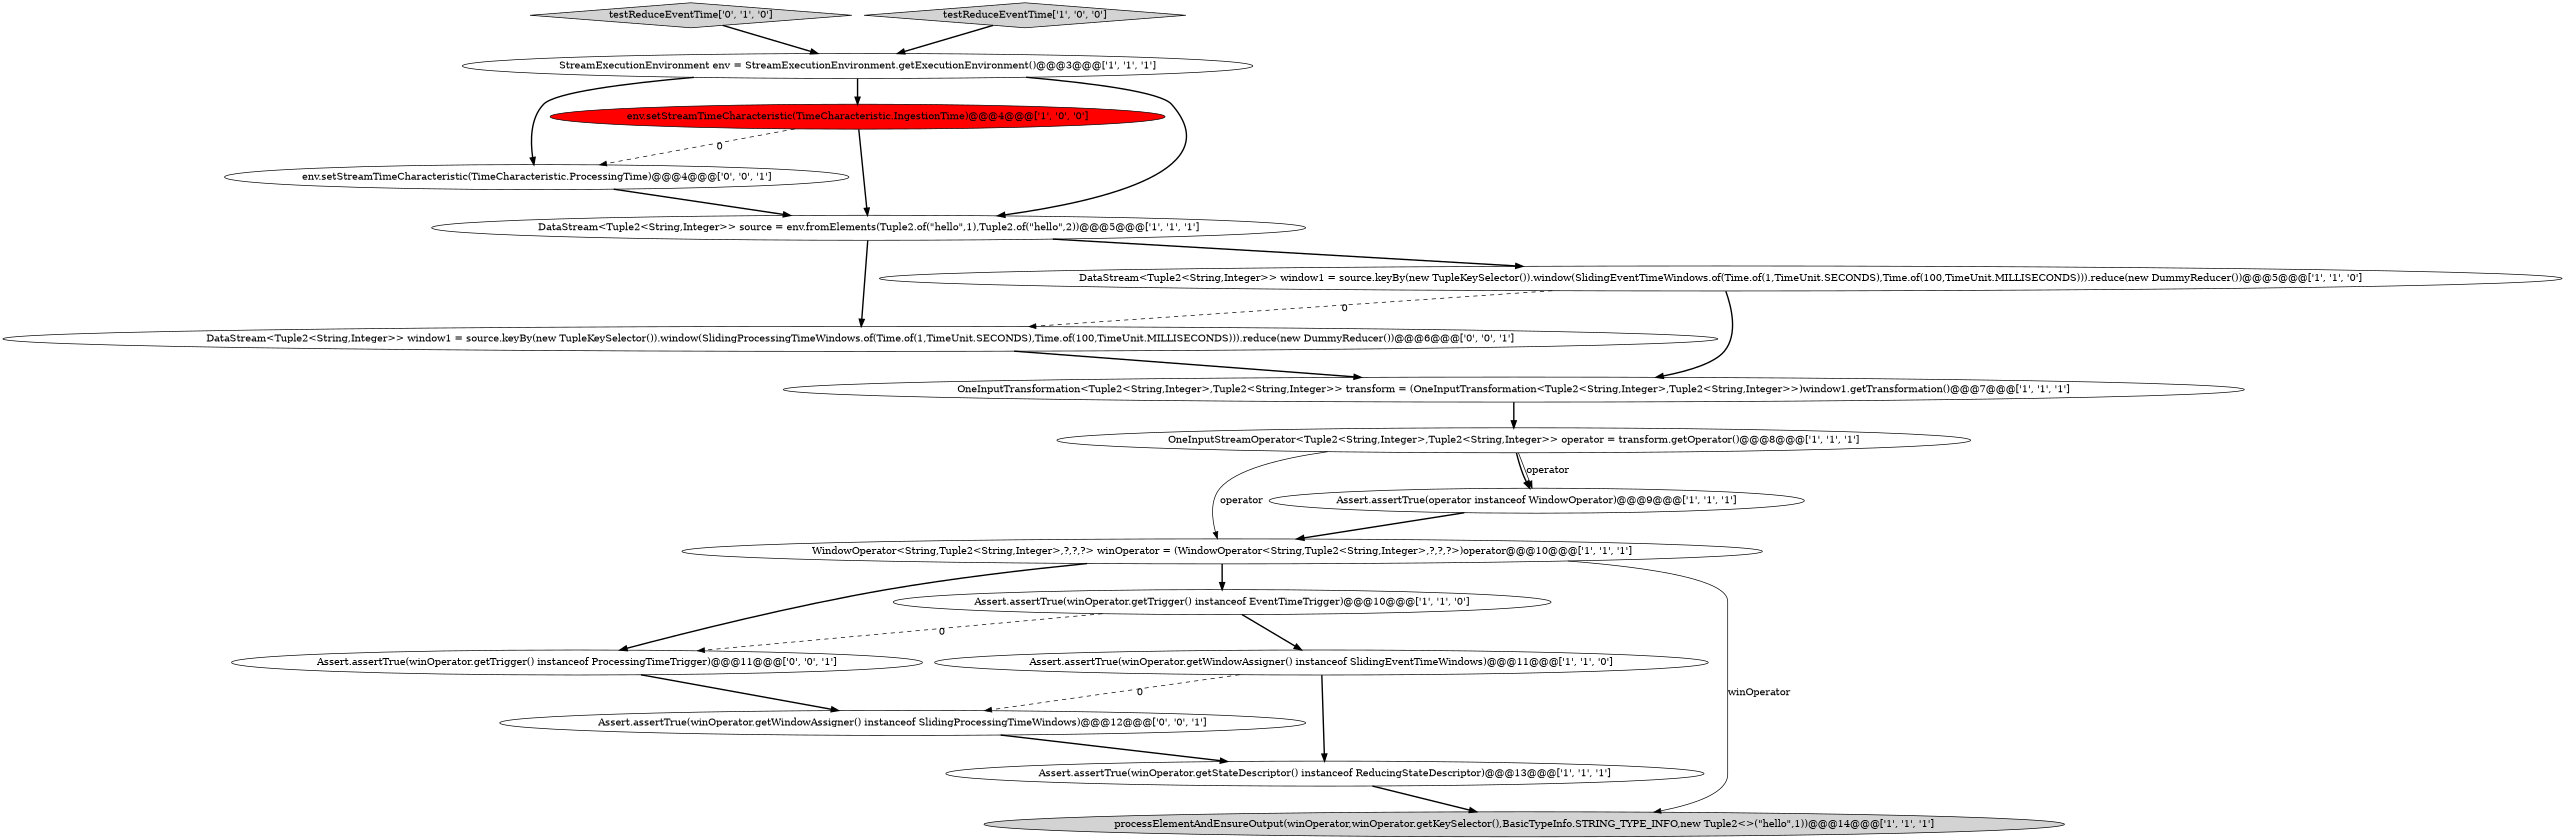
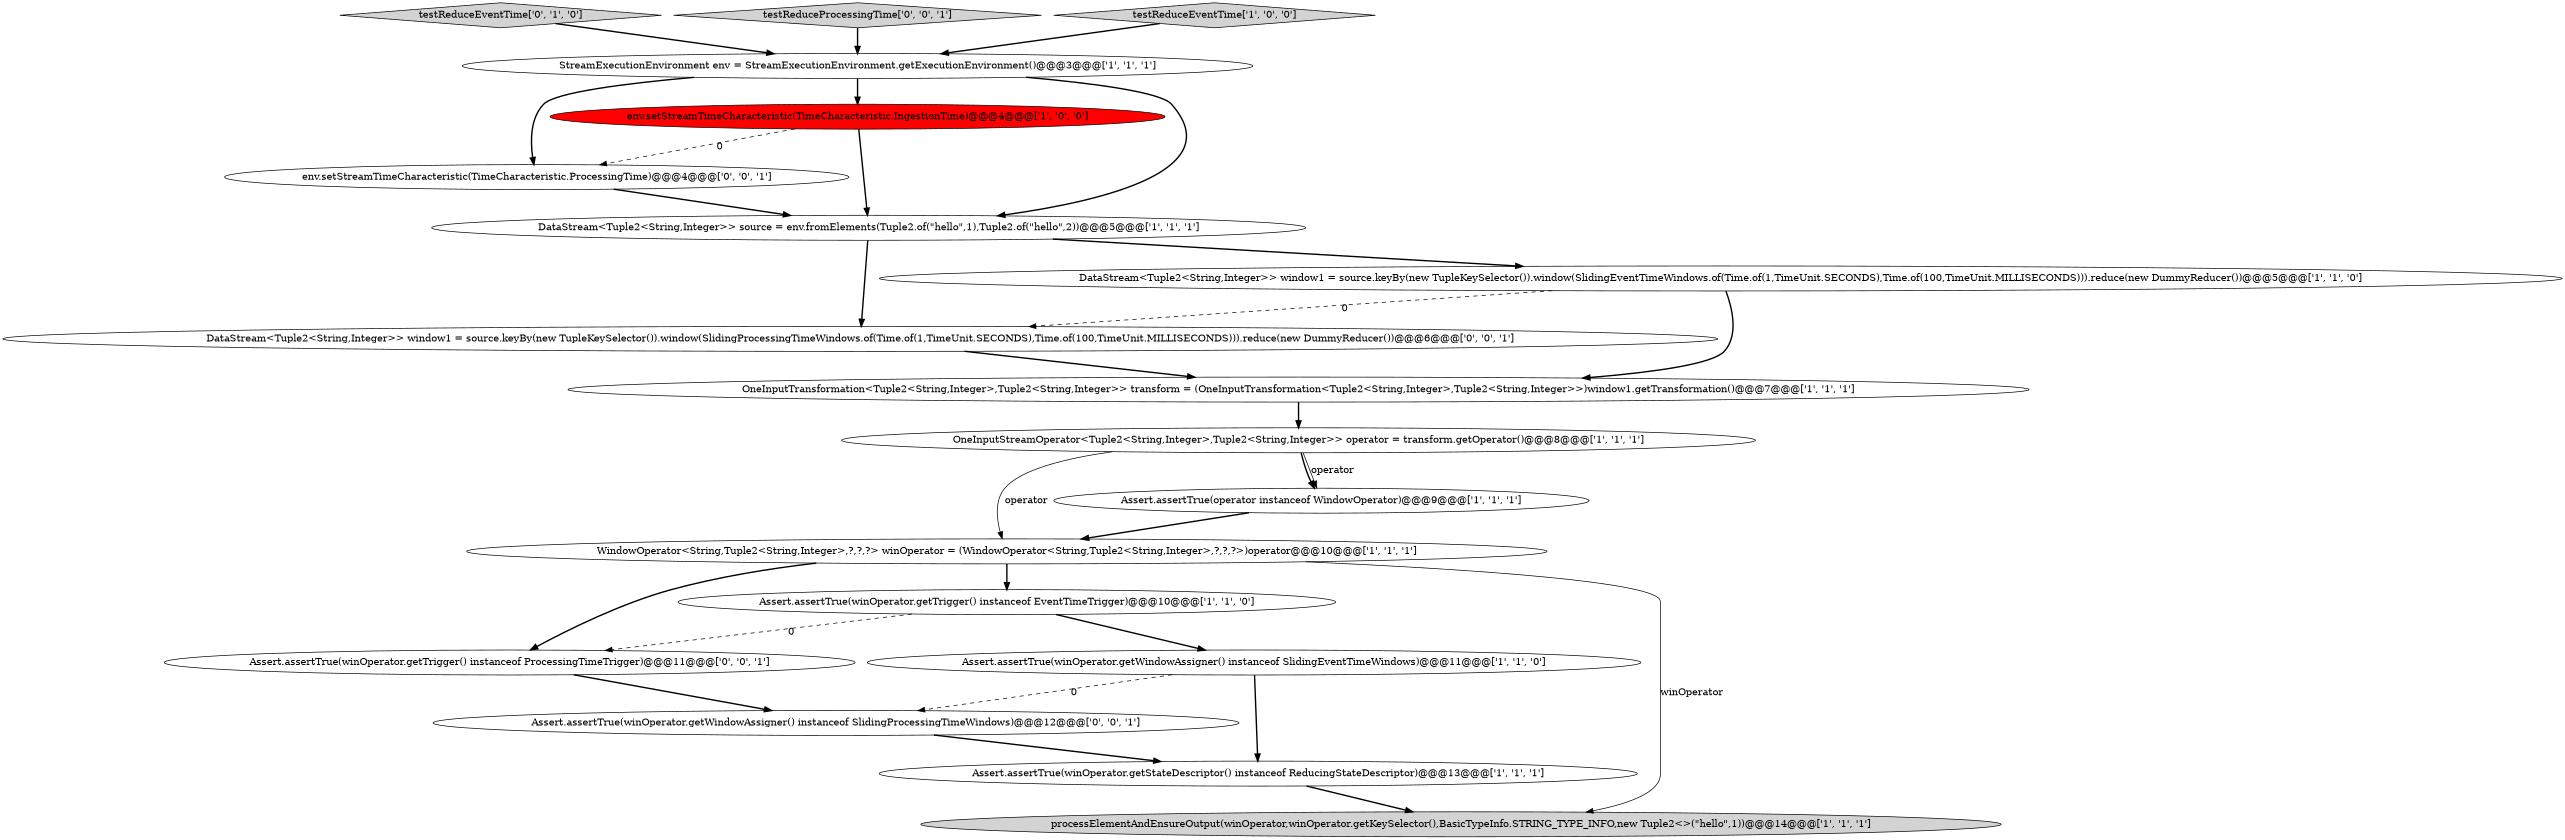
none -> (858, 15)
